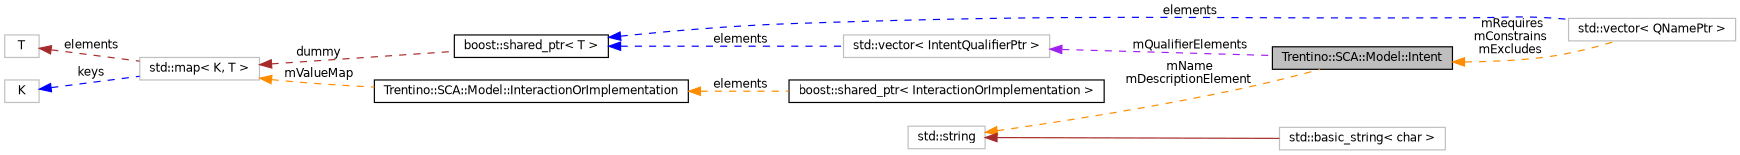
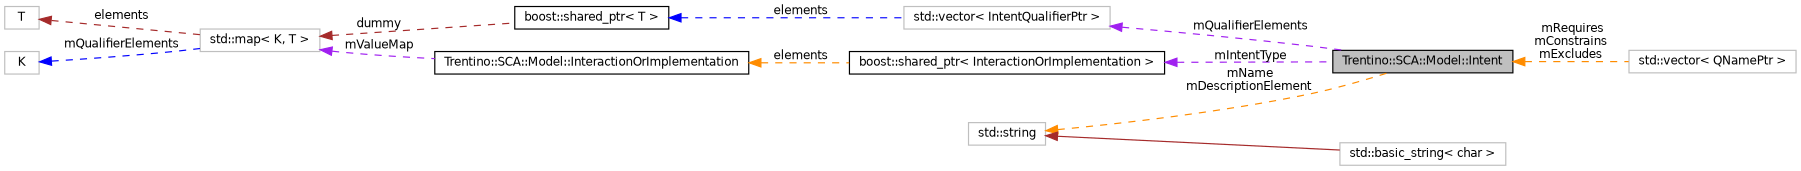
(1094, 17) -> none
none -> (1255, 62)
(89, 73) -> (120, 44)
(323, 84) -> (383, 56)
